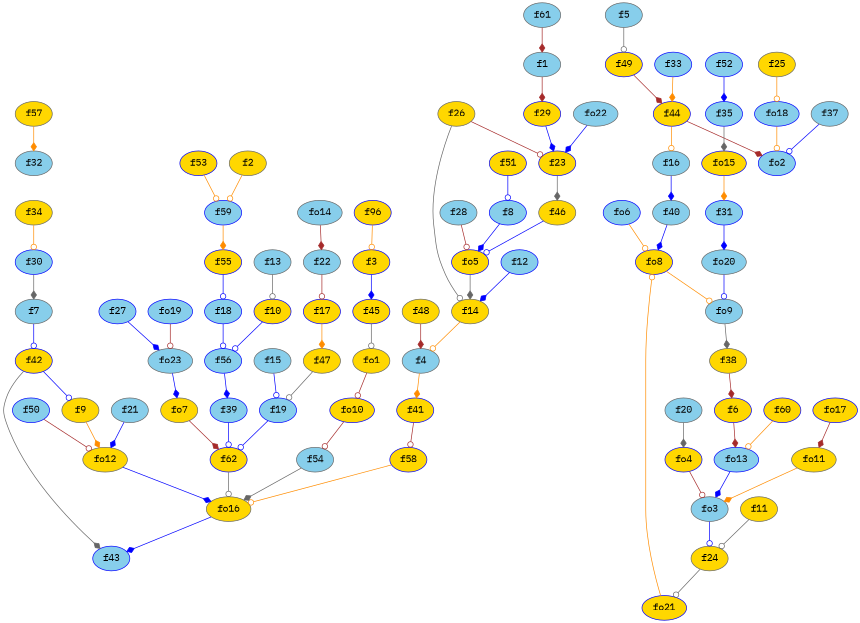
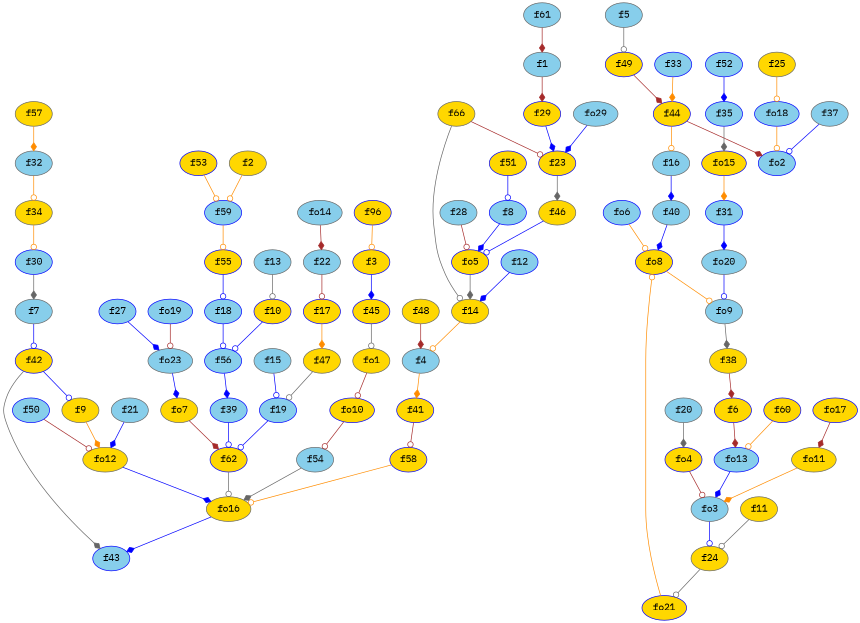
(456, 114) -> (456, 114)
(596, 114) -> (596, 114)
none -> (34, 185)
(223, 235) -> (223, 235)
